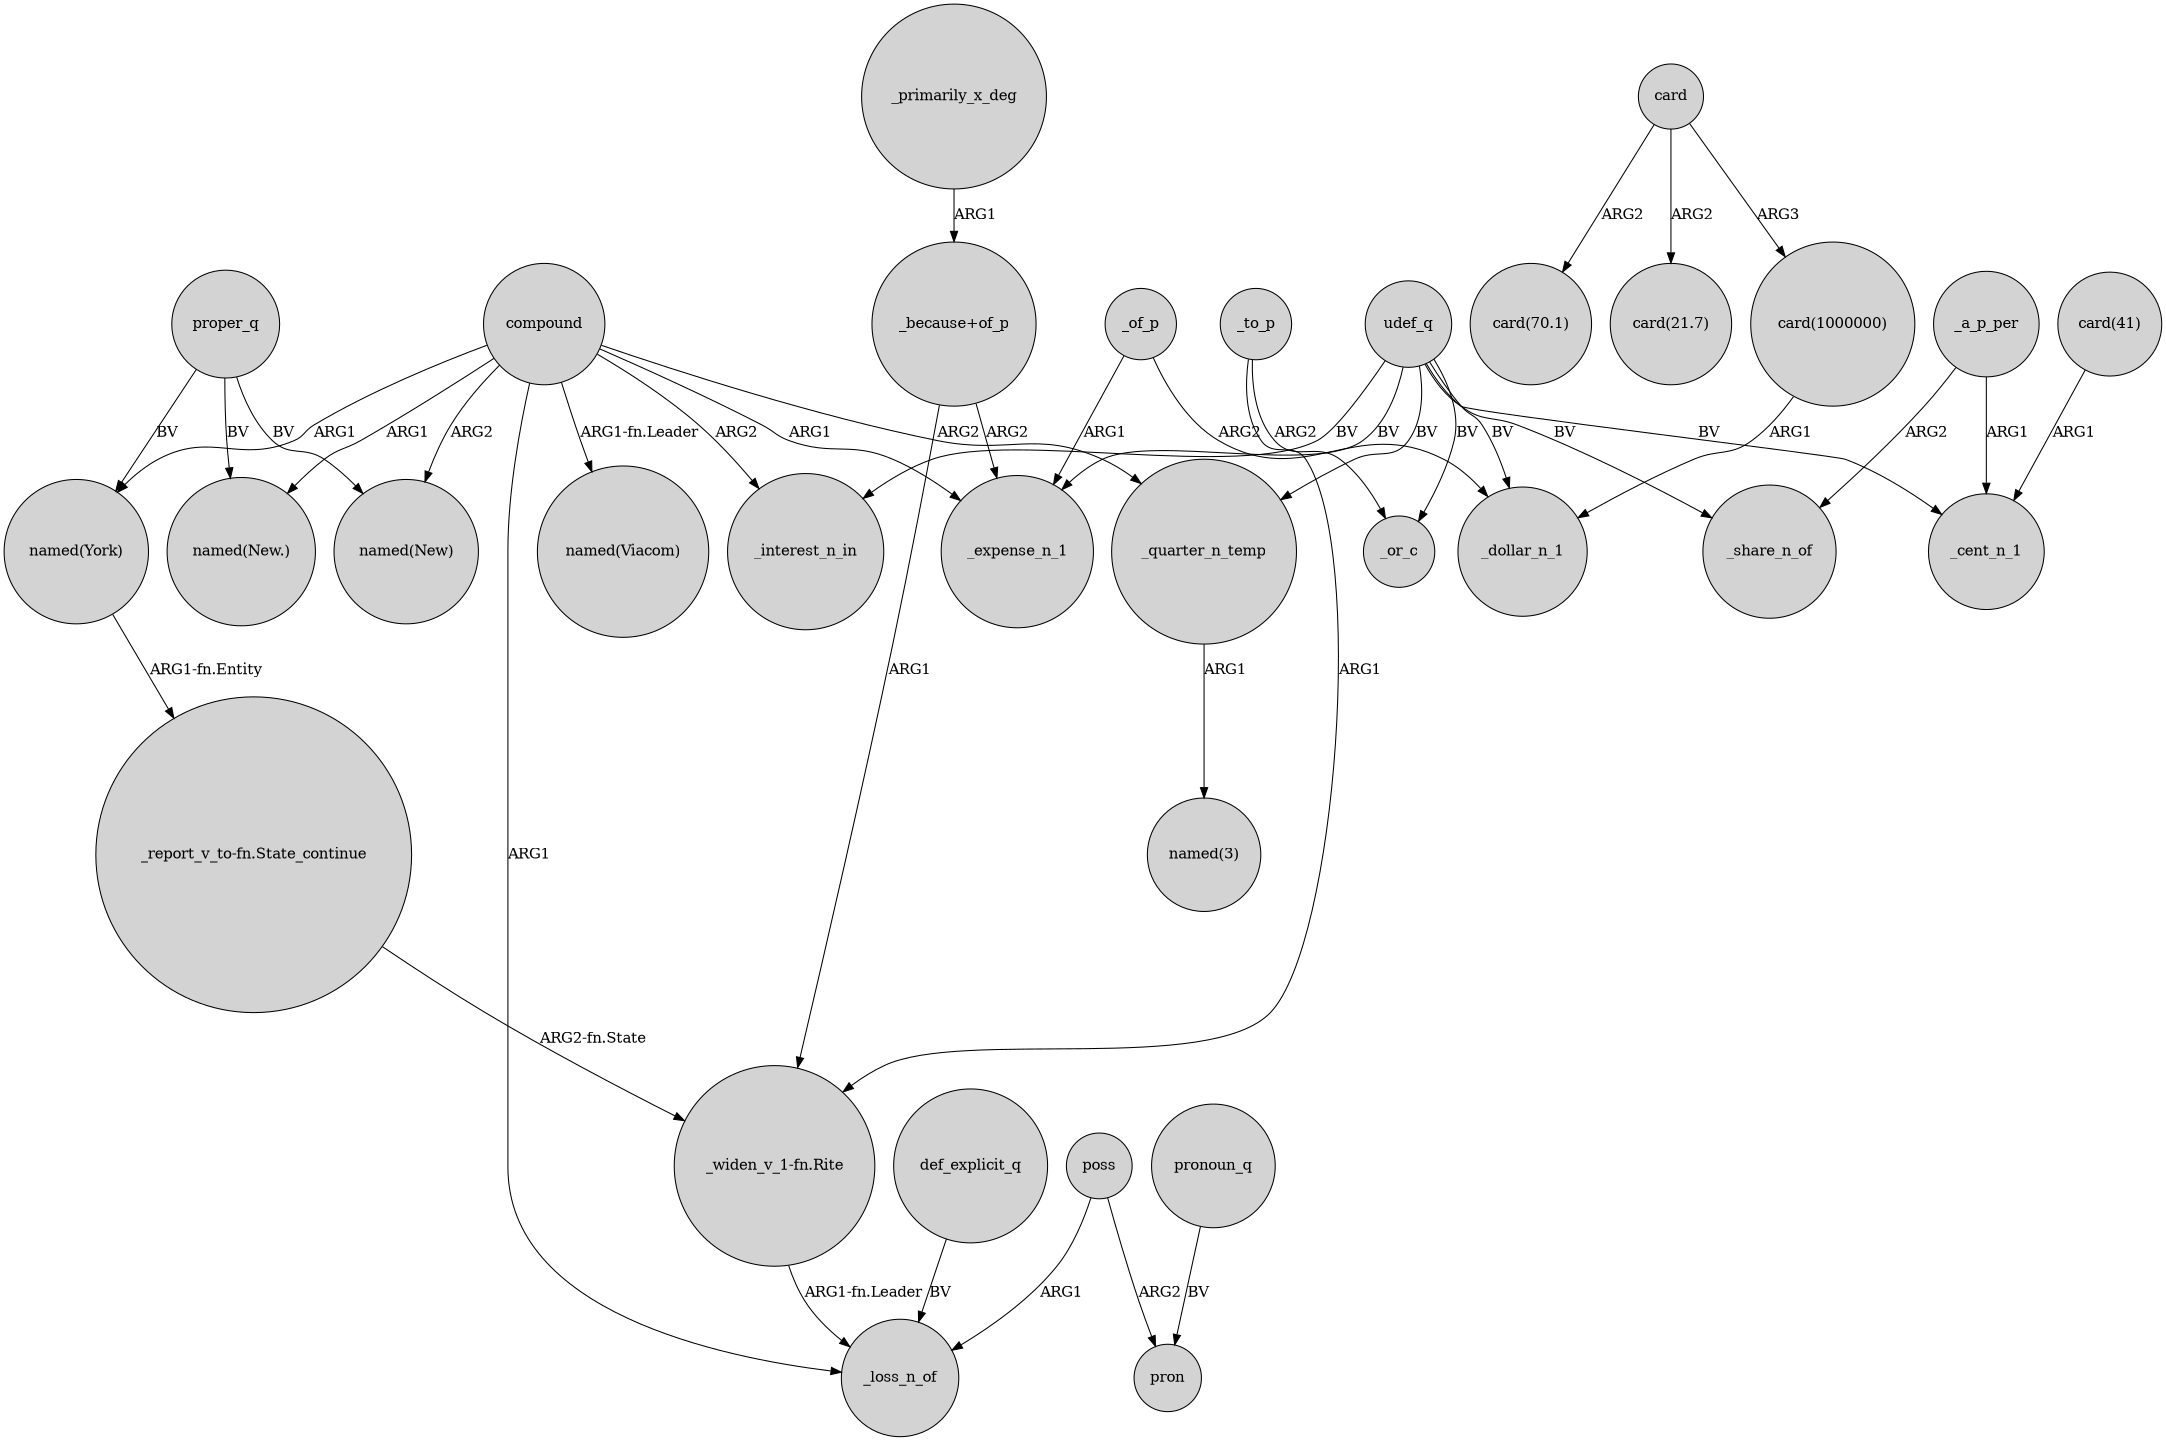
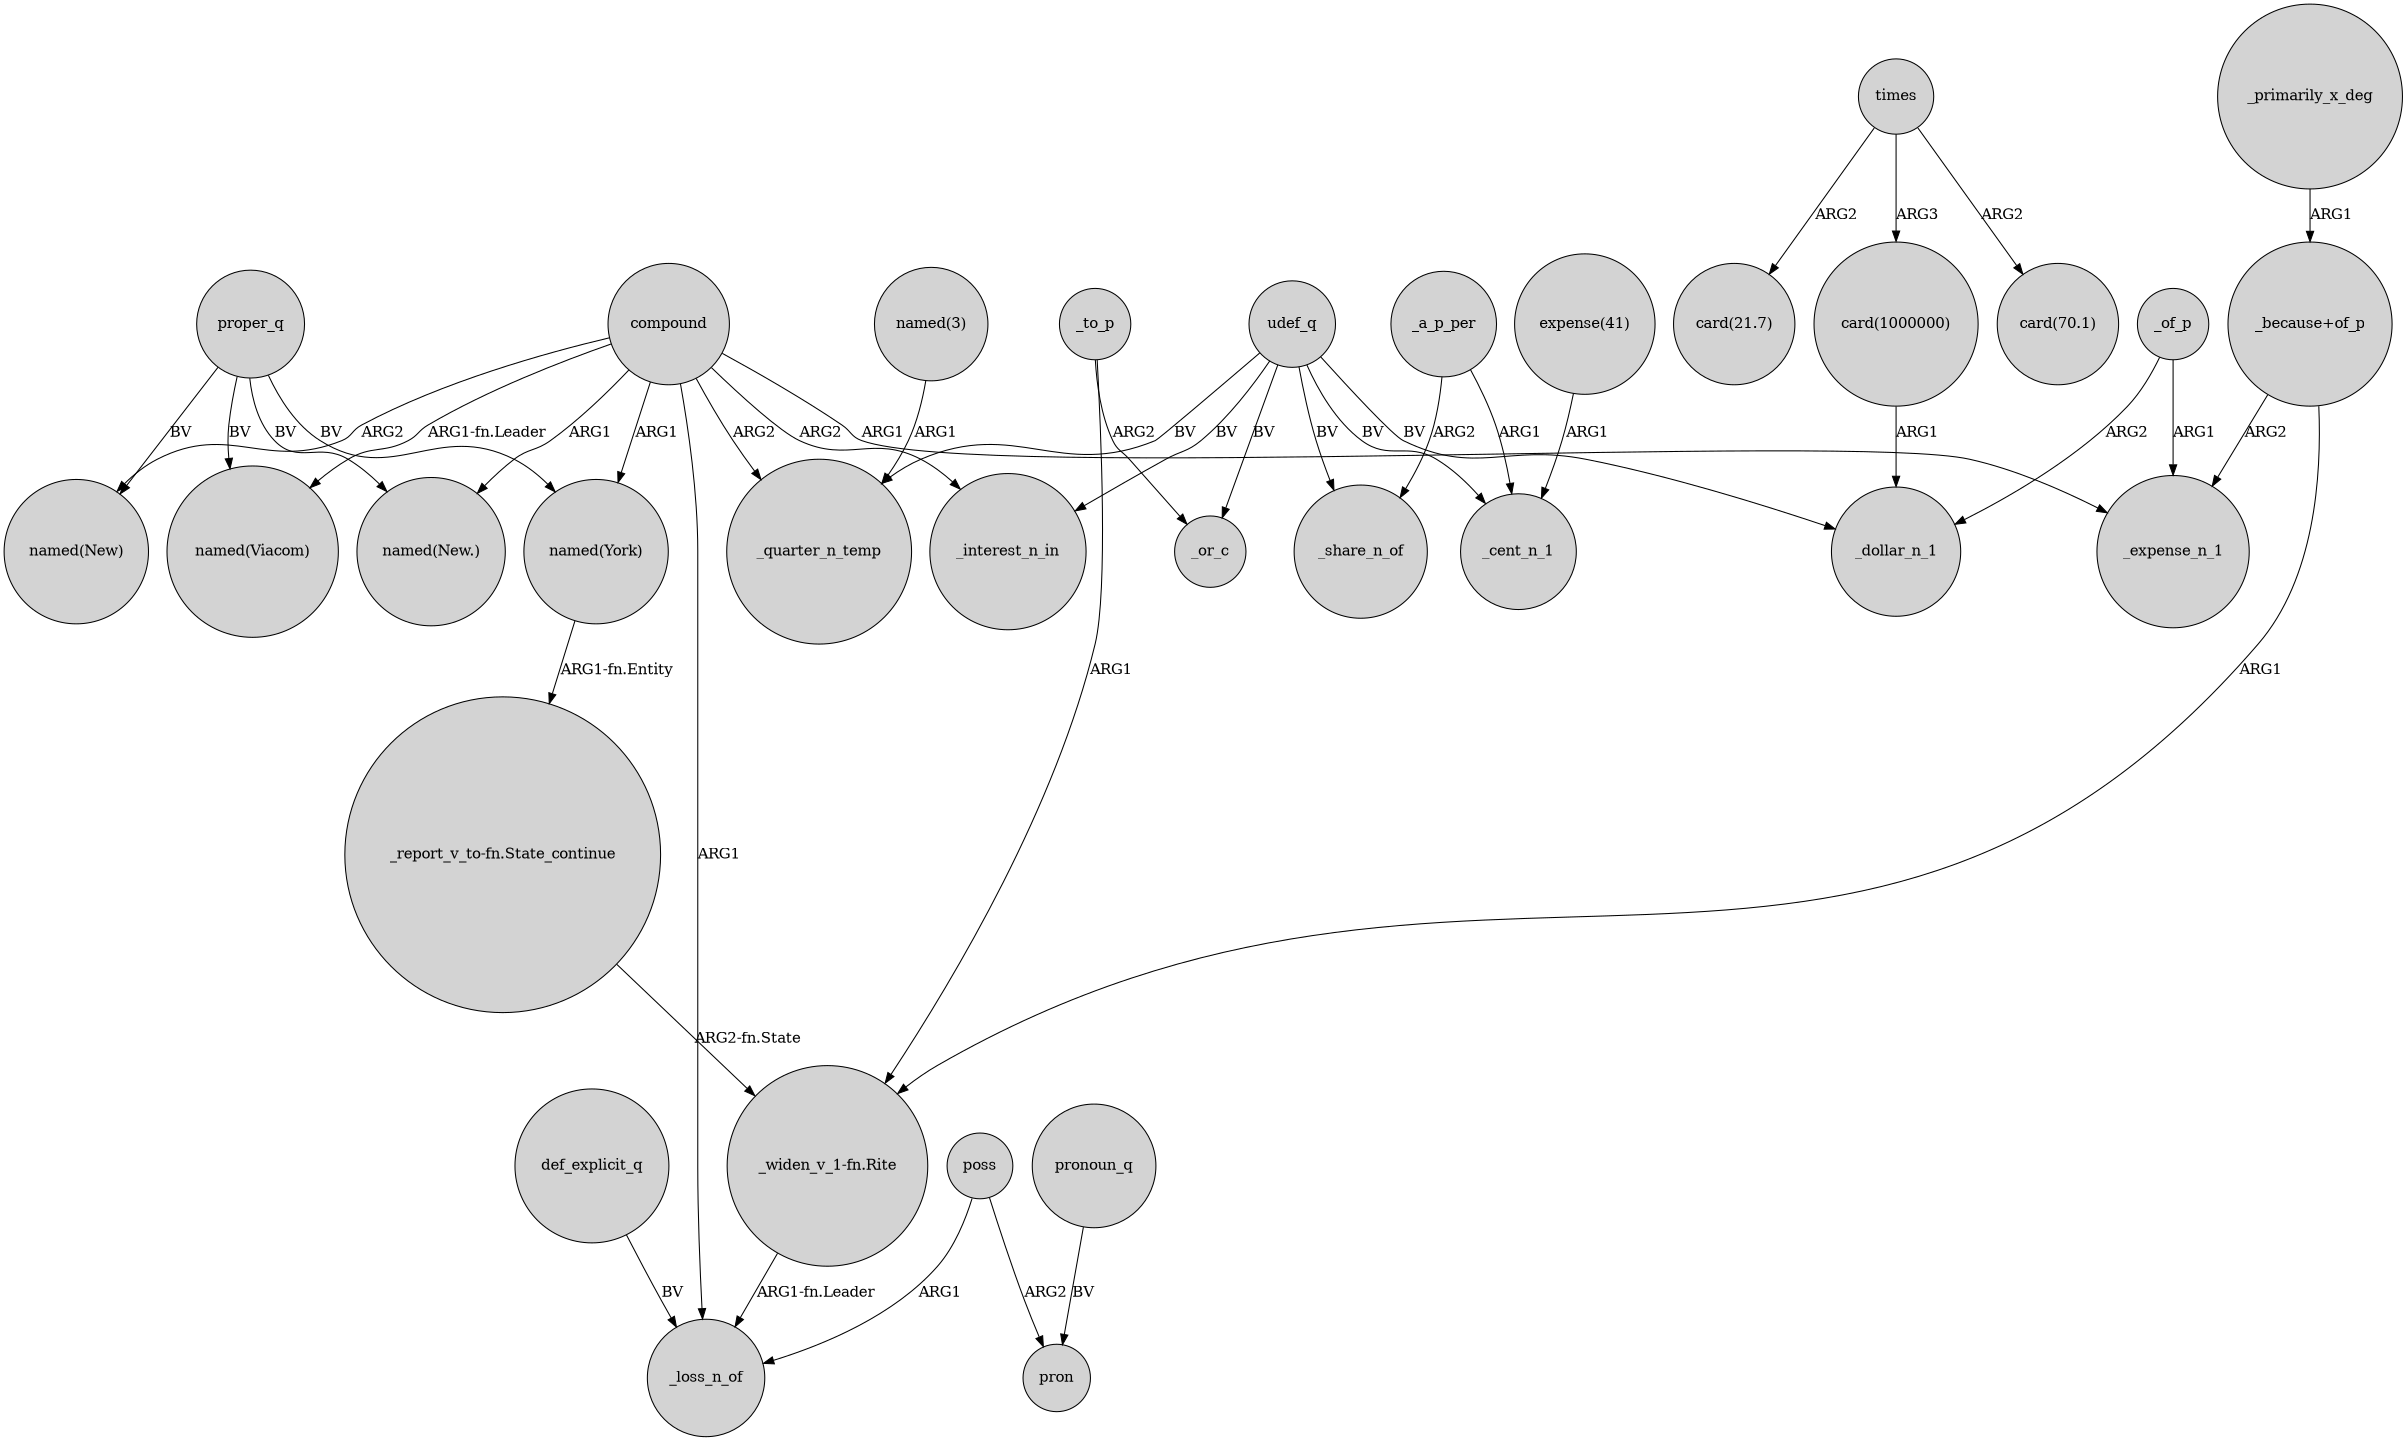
(1671, 96) -> (1896, 96)
(2110, 324) -> (1585, 324)
none -> (230, 417)
(1256, 454) -> none
(1204, 716) -> (913, 430)
